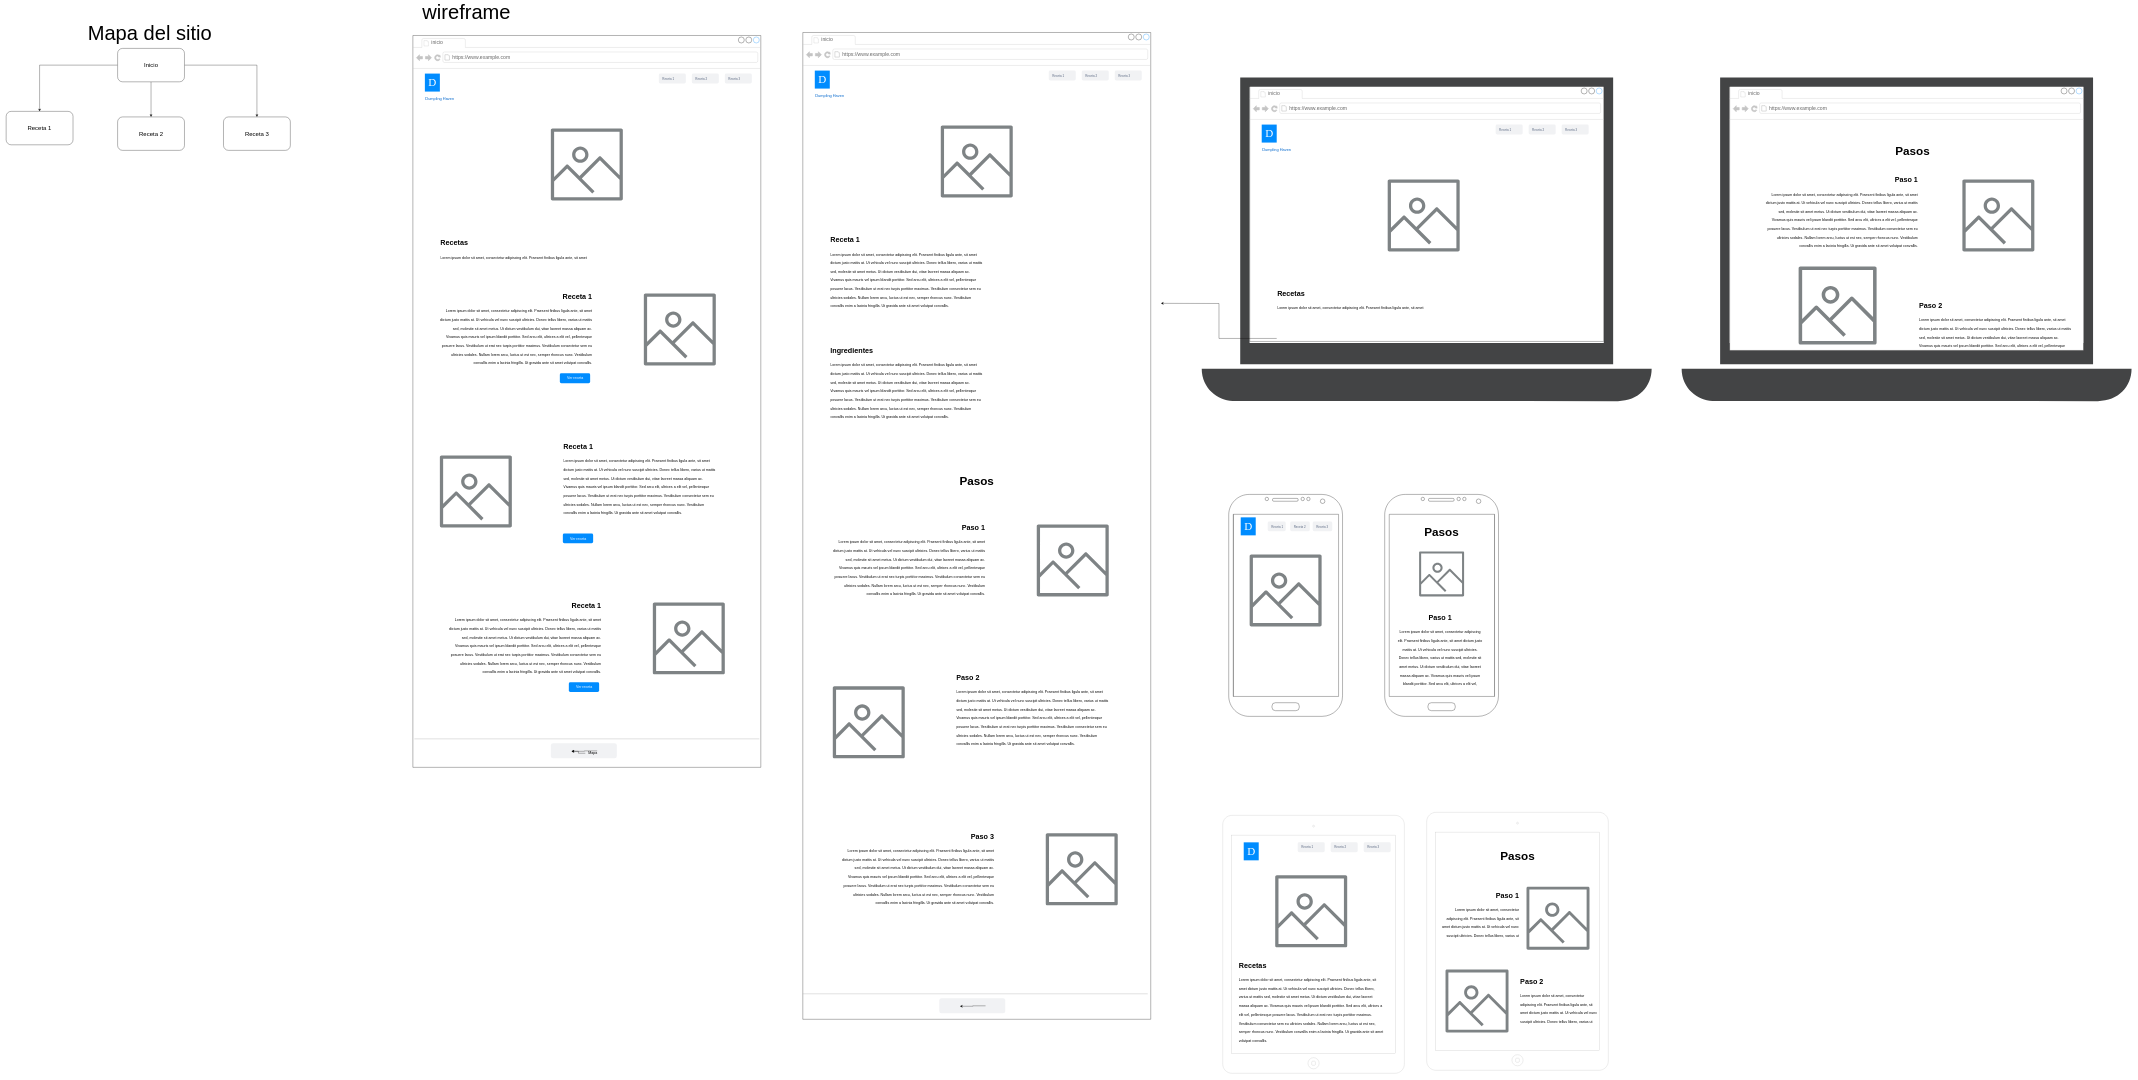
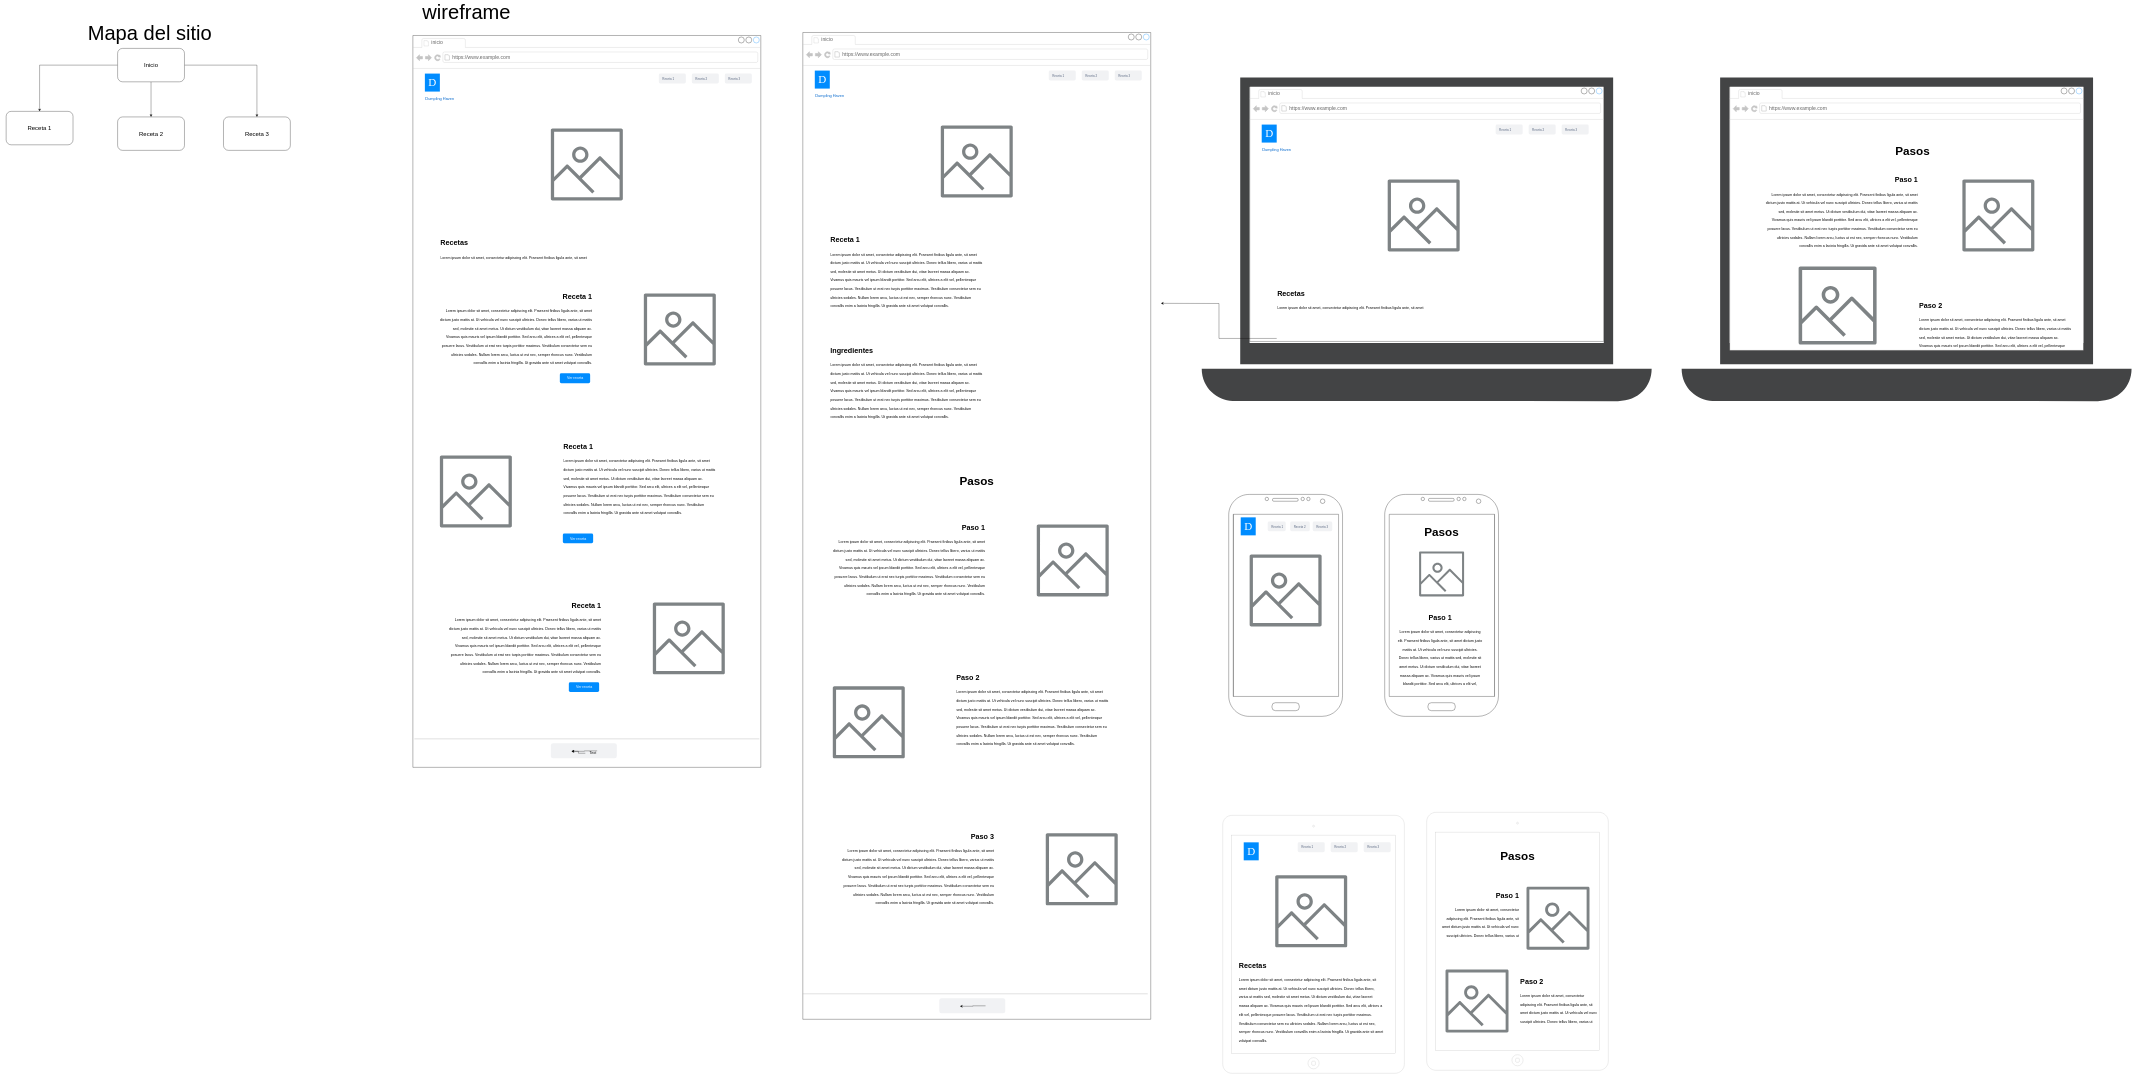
(593, 753) -> (593, 753)
